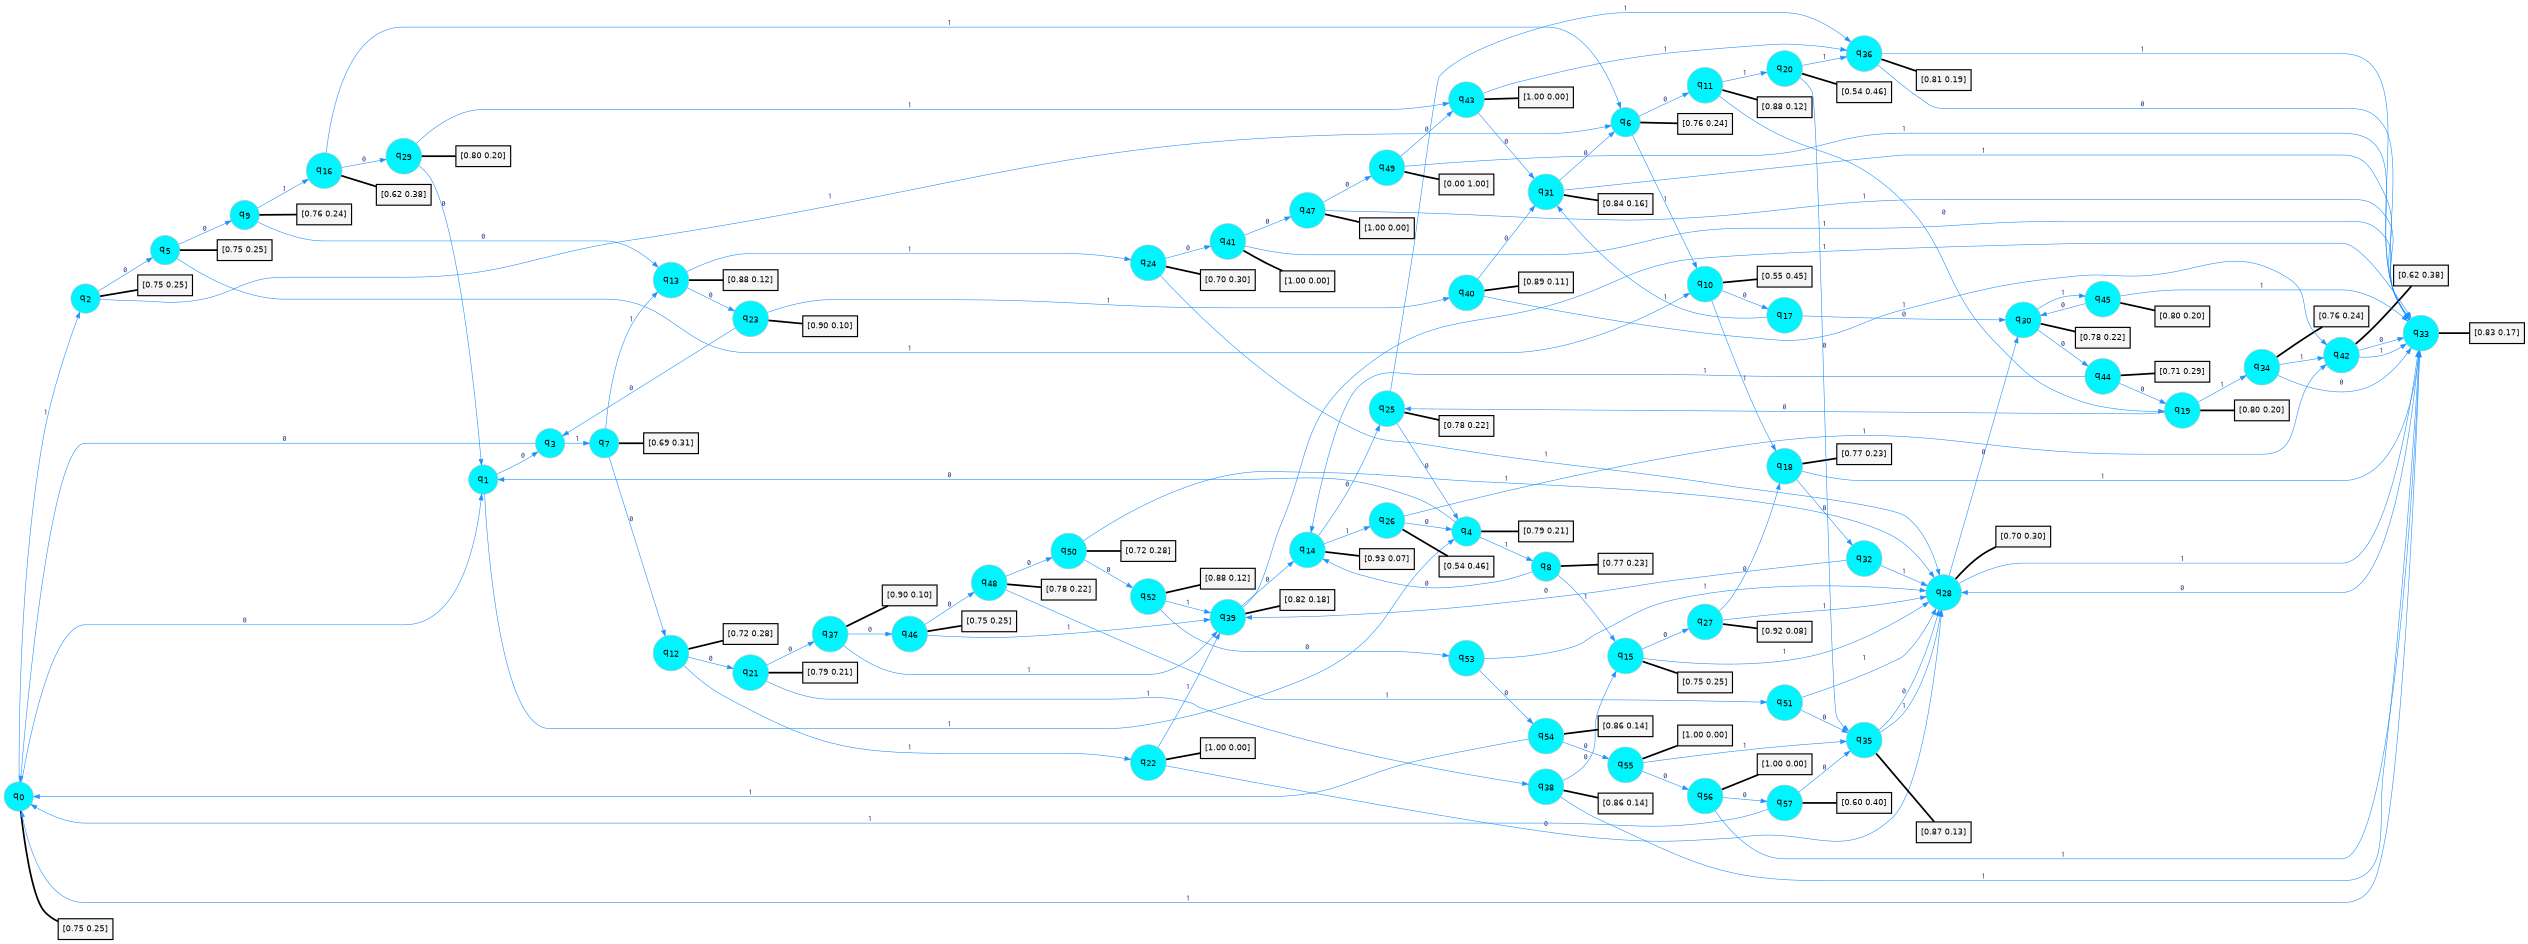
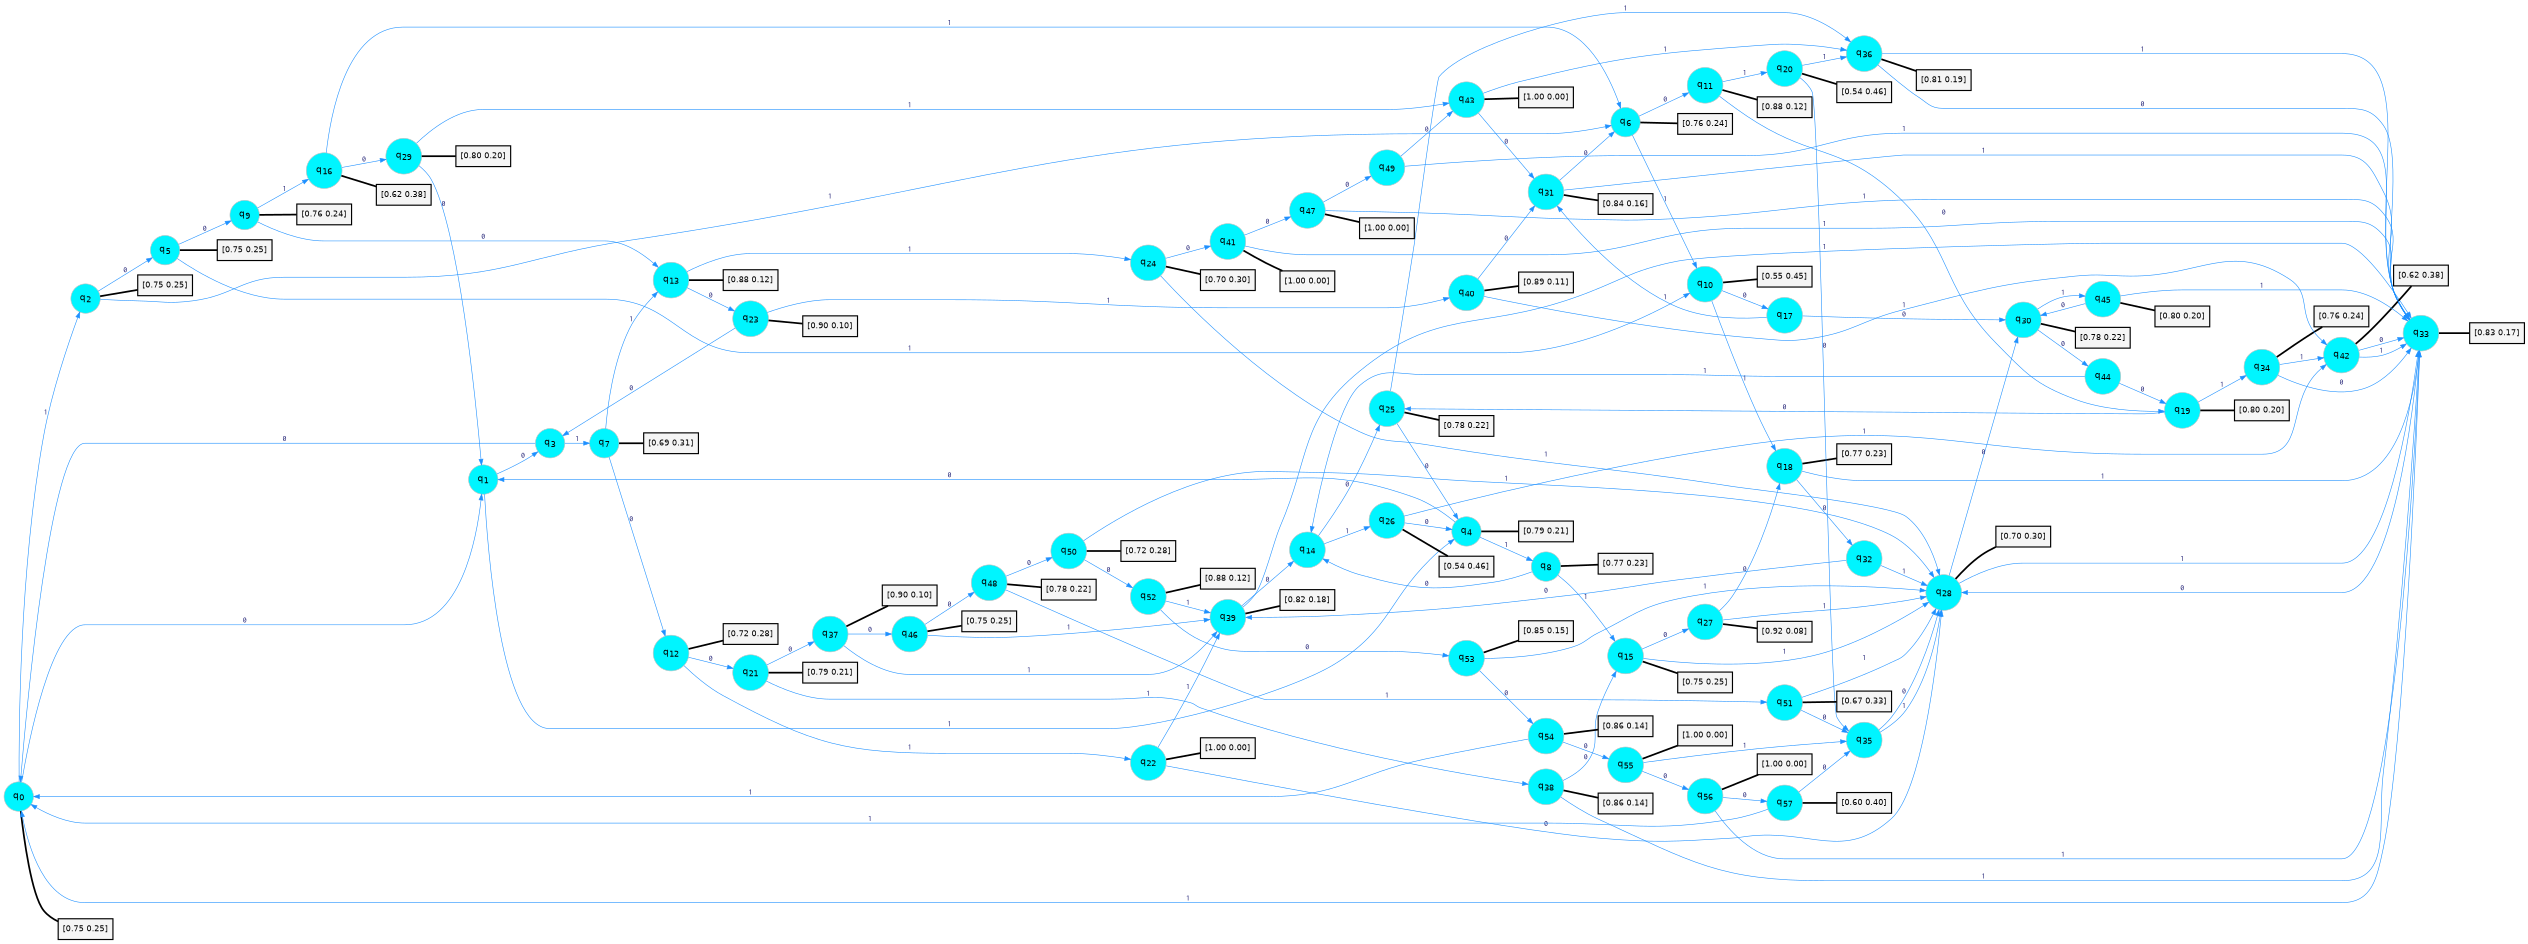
(1466, 184) -> none
(2182, 372) -> none
(1387, 559) -> none
none -> (1546, 631)
none -> (1864, 701)
(1944, 832) -> none
